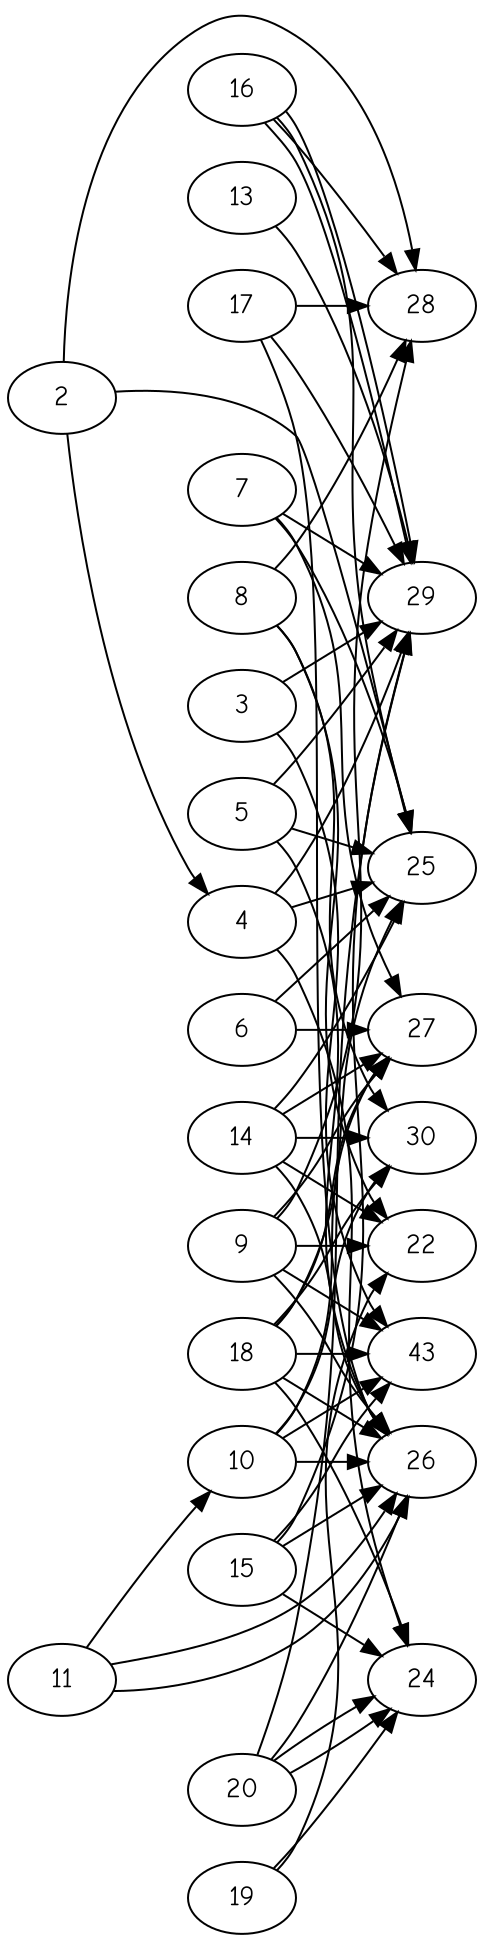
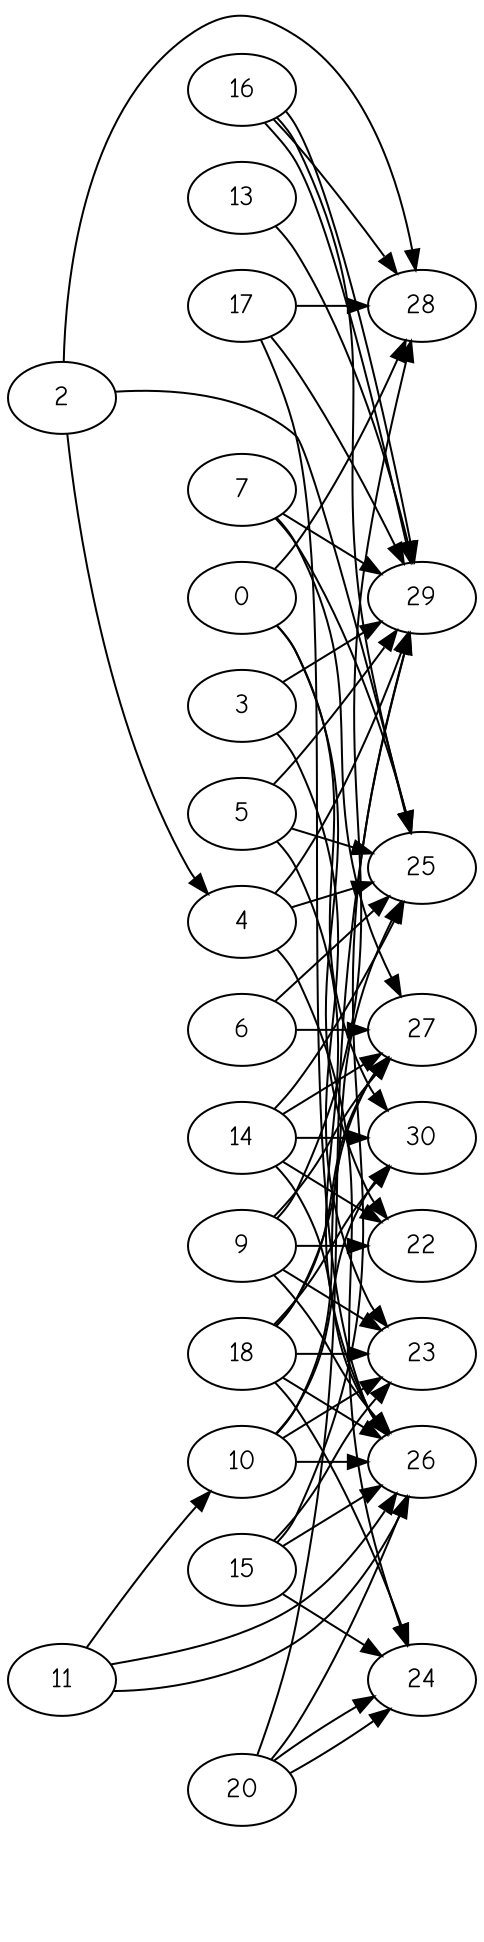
(242, 598) -> (242, 598)
(422, 1354) -> (422, 1354)
(242, 1898) -> none
